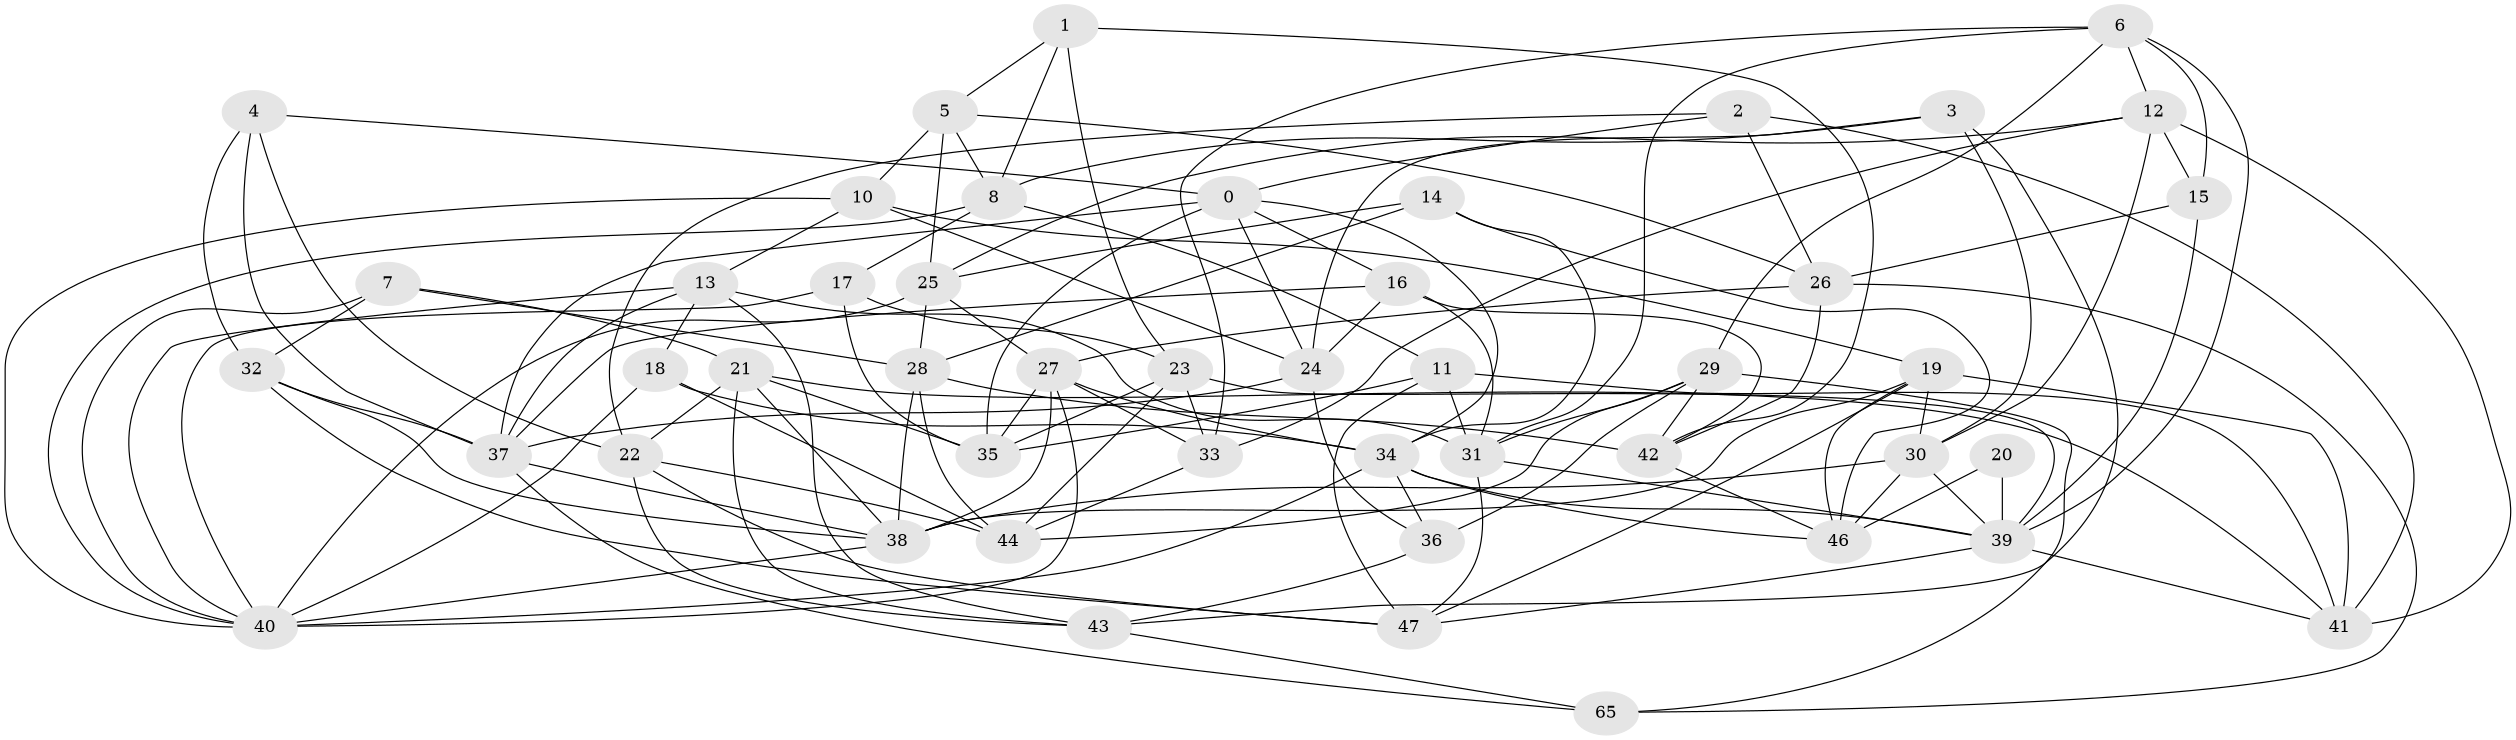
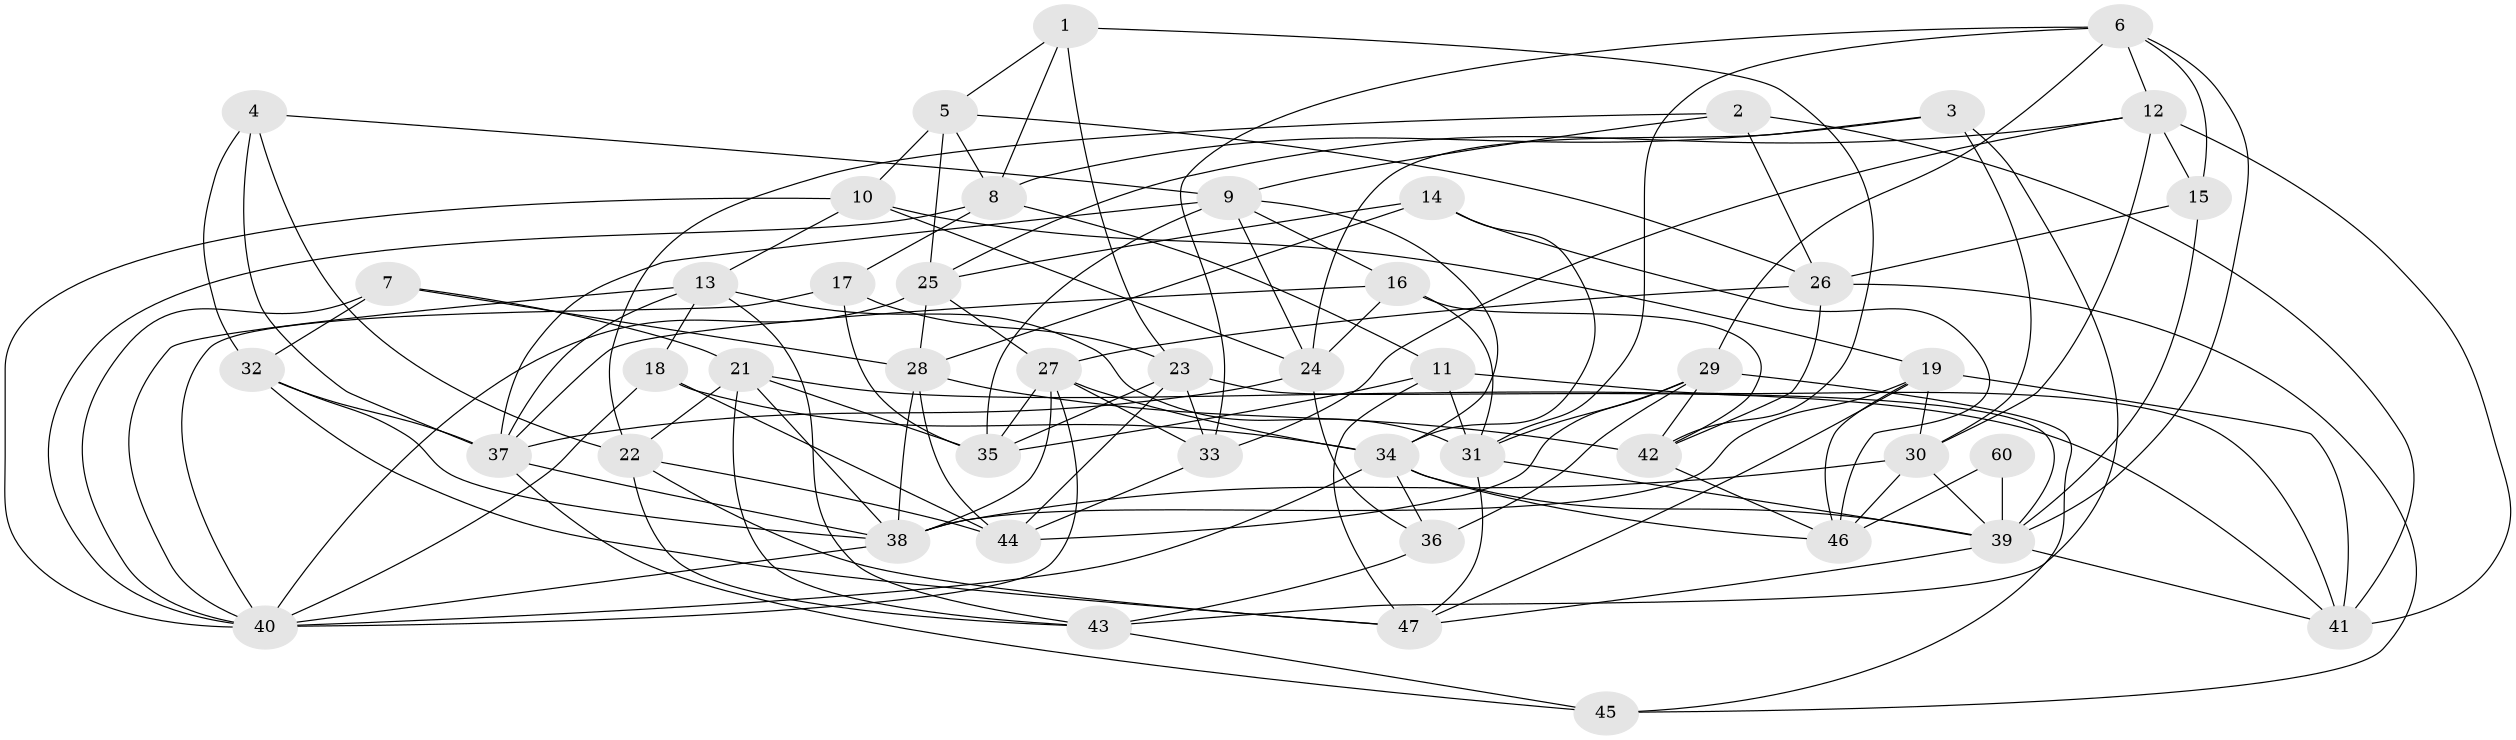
(1229, 198) -> (1229, 198)
(2002, 456) -> (2002, 456)
(1606, 713) -> (1606, 713)
